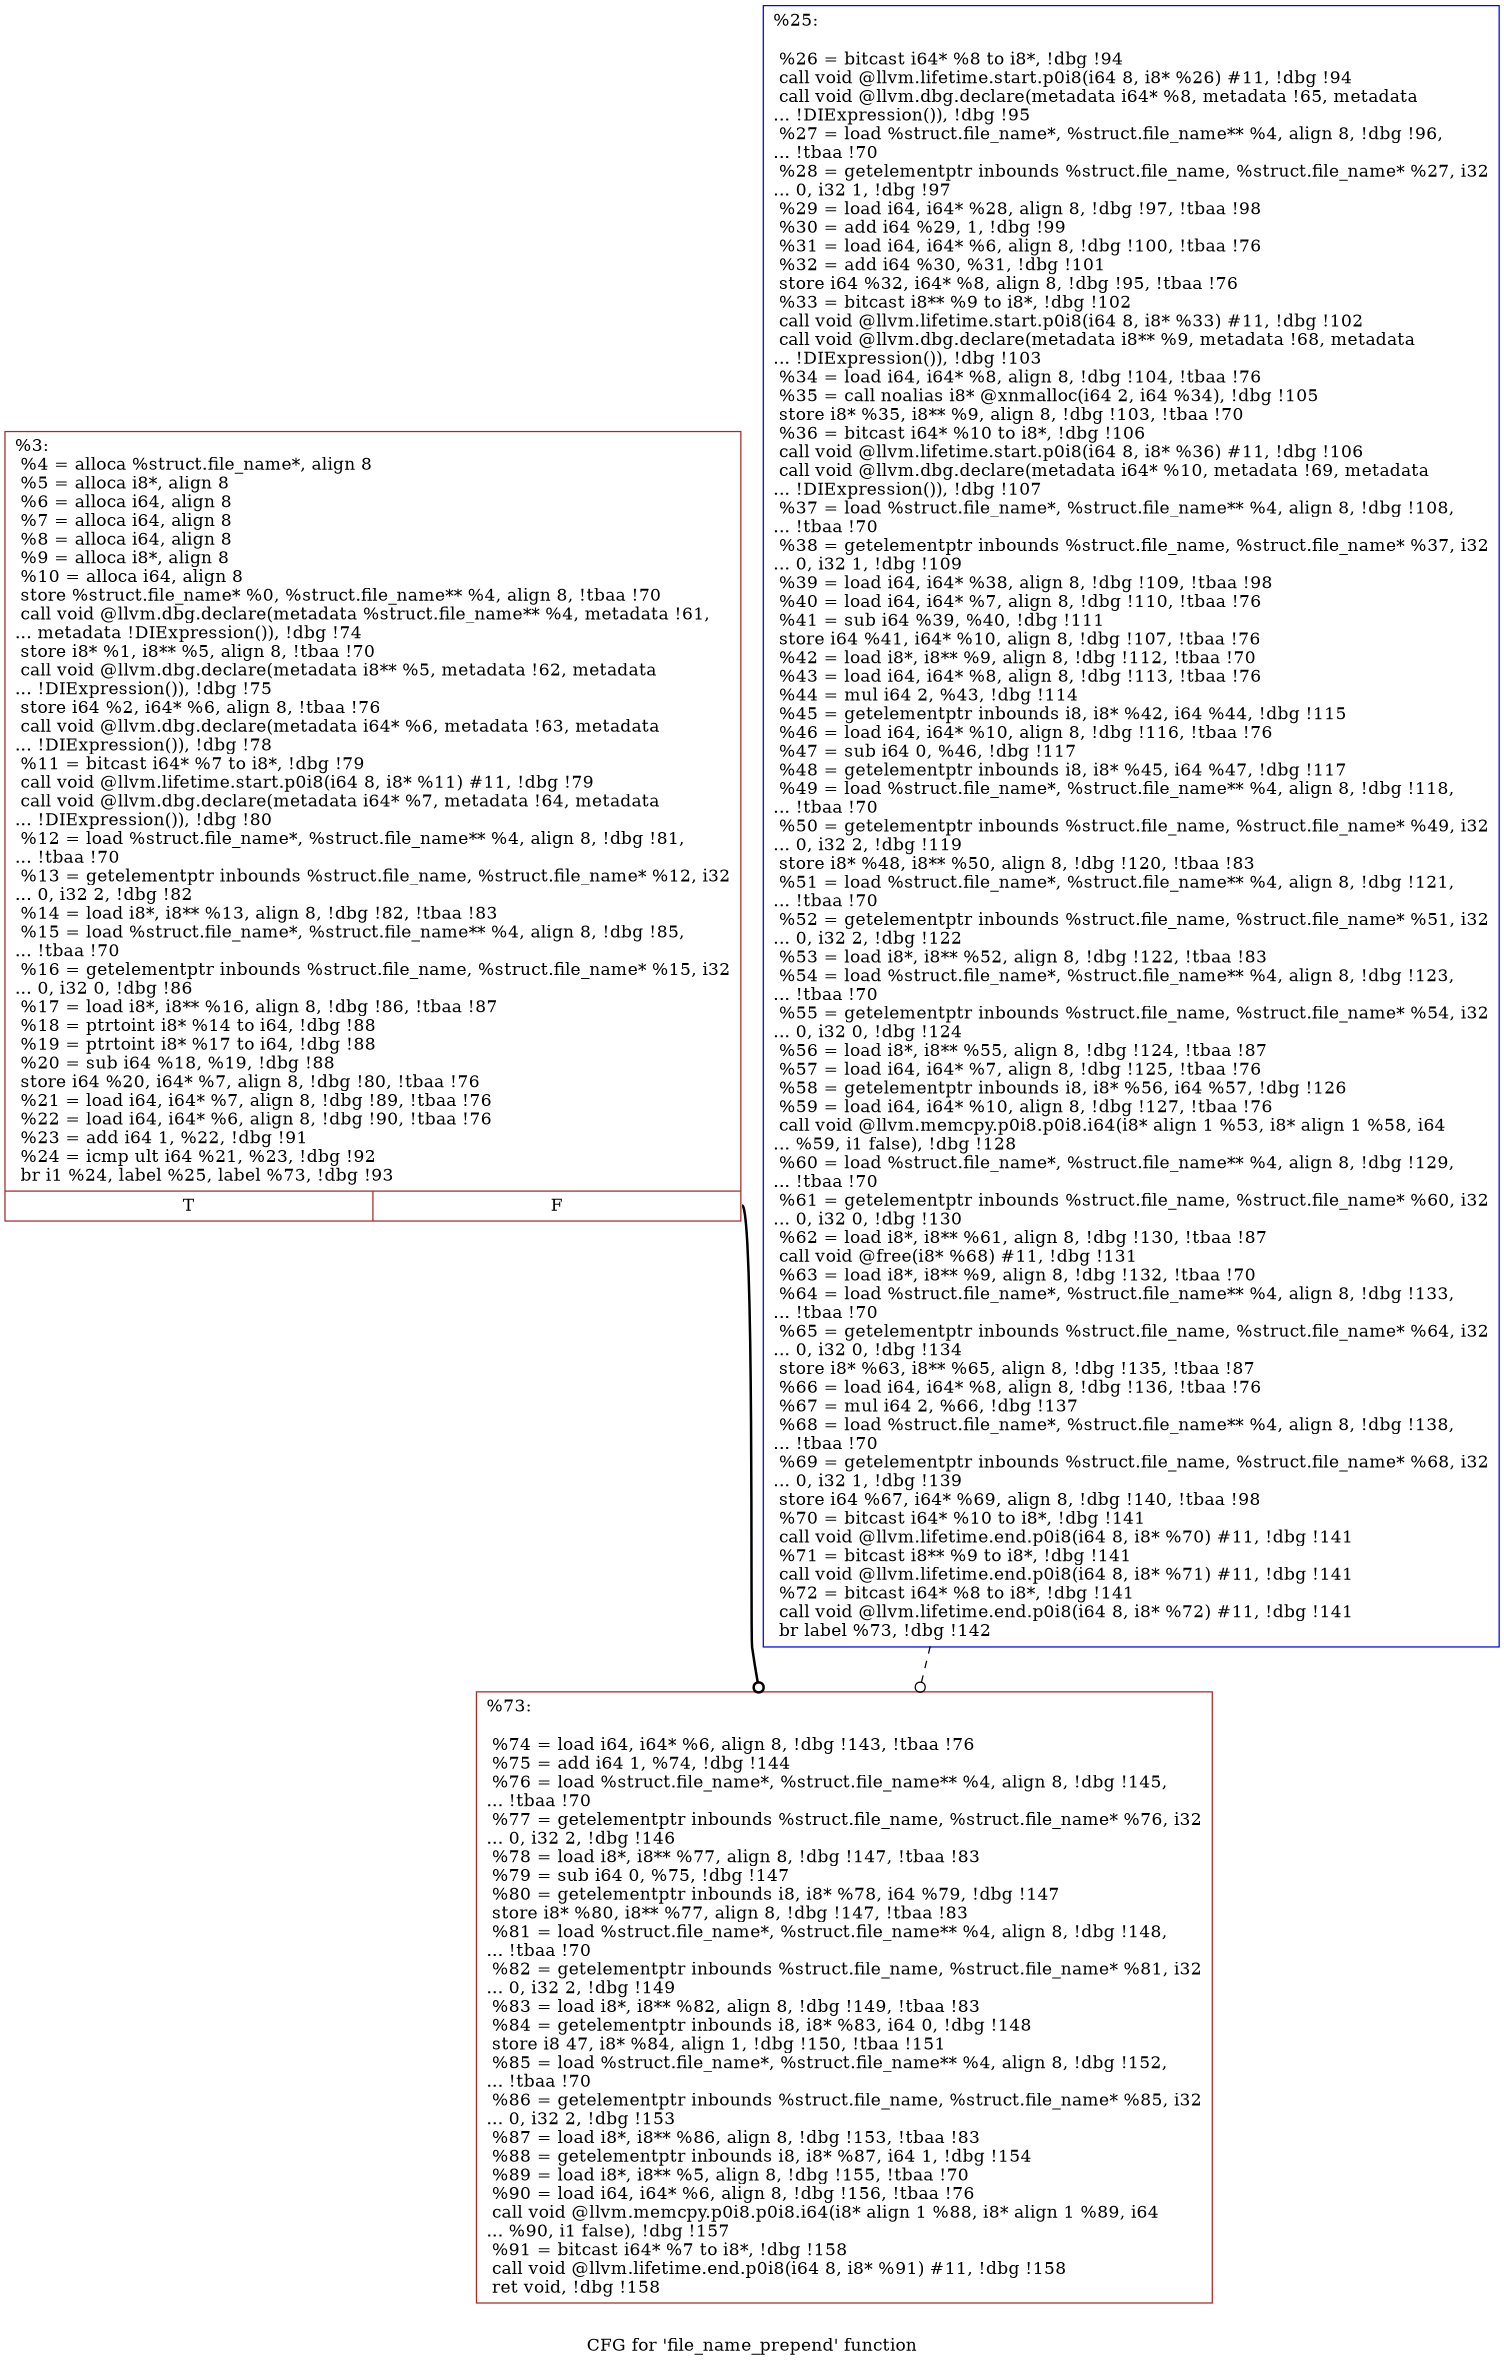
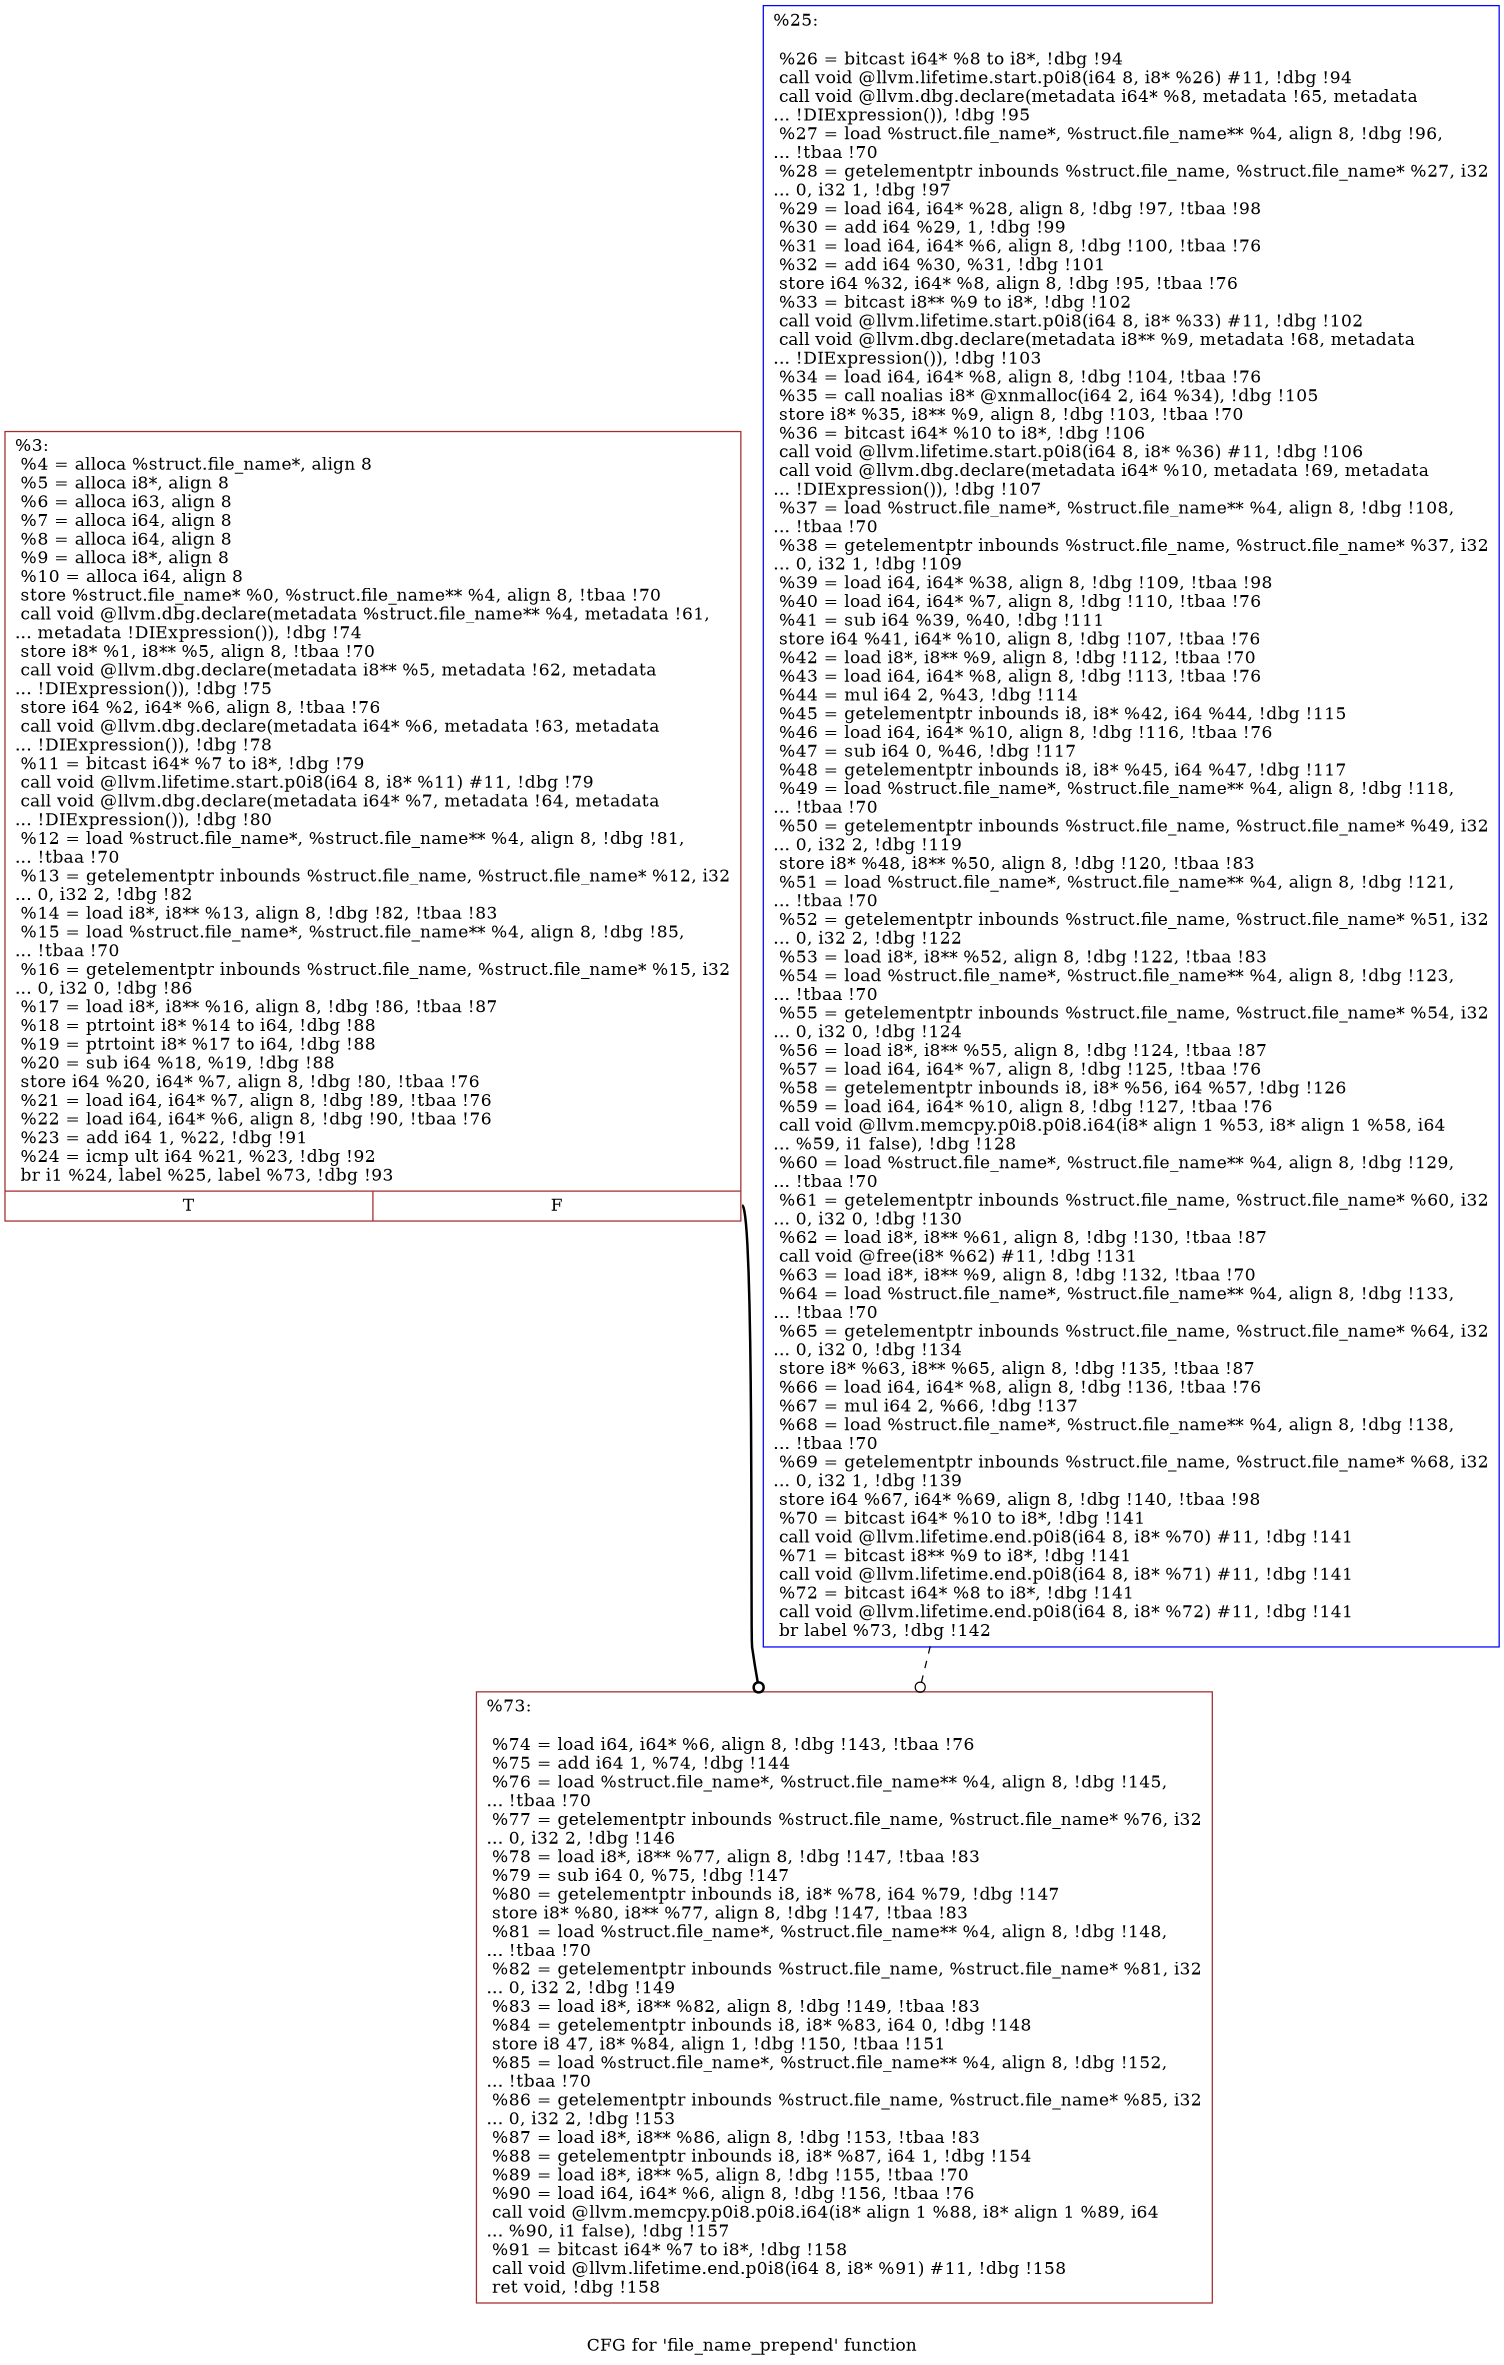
(124, 502) -> (124, 502)
(955, 1257) -> (955, 1257)
